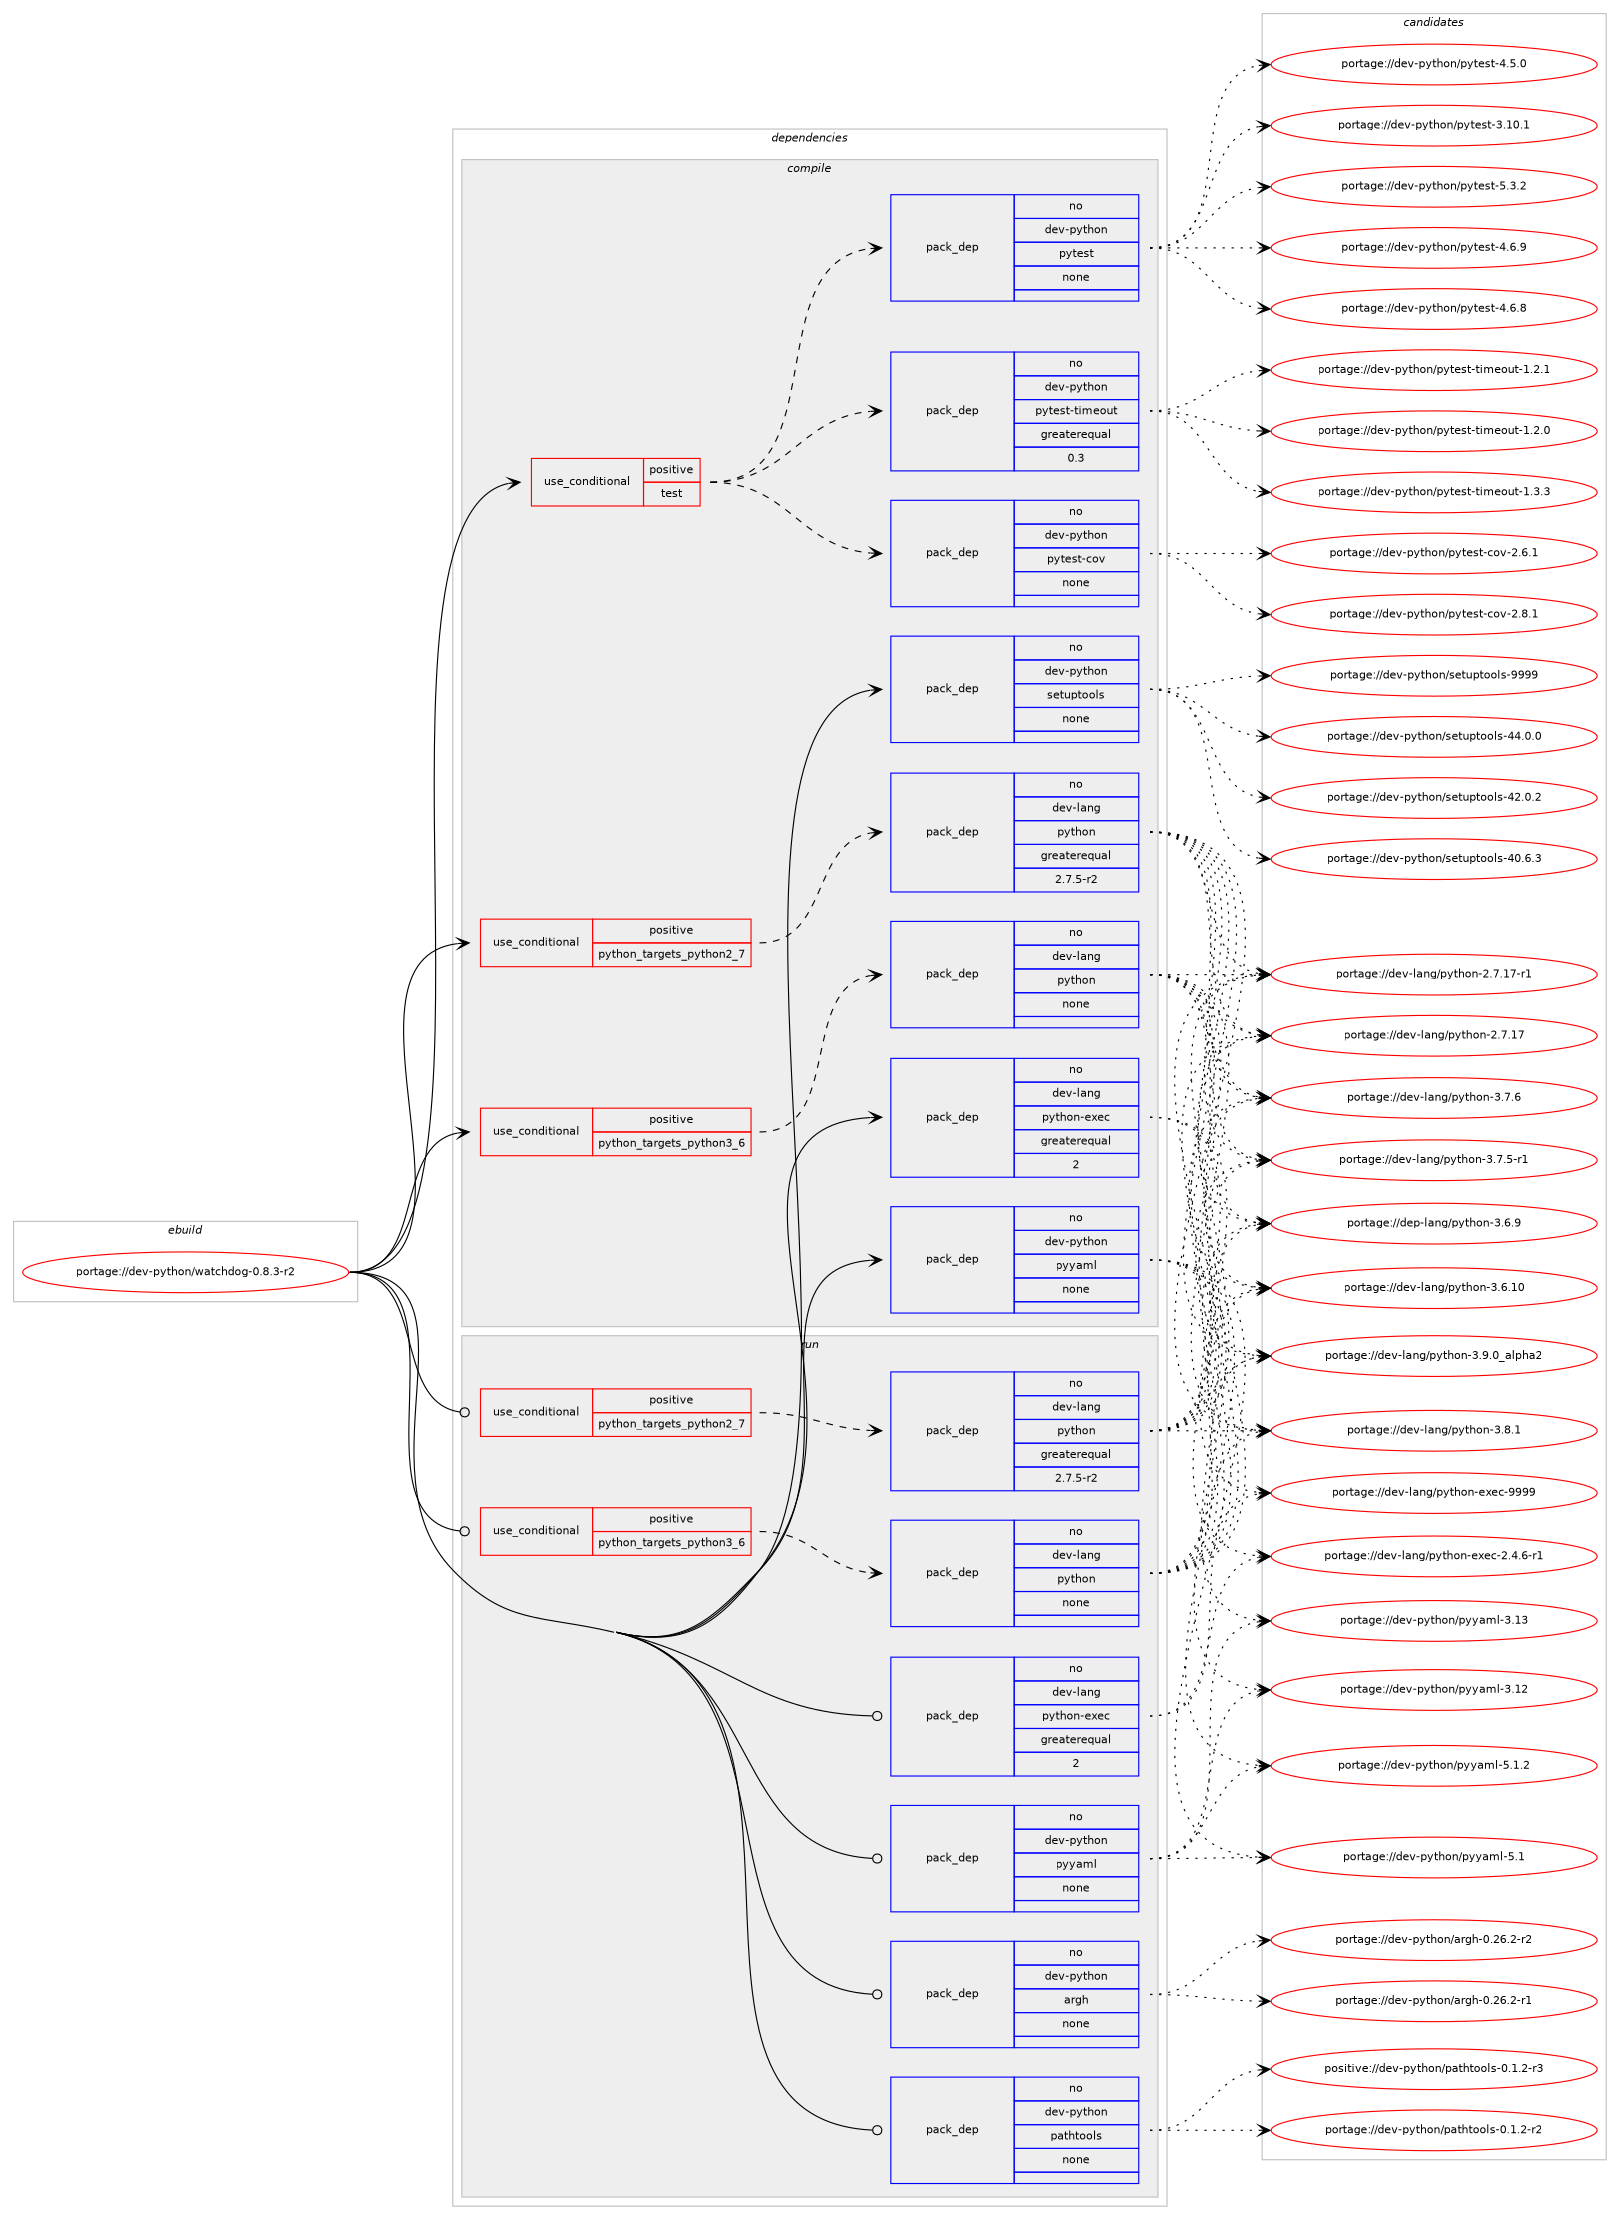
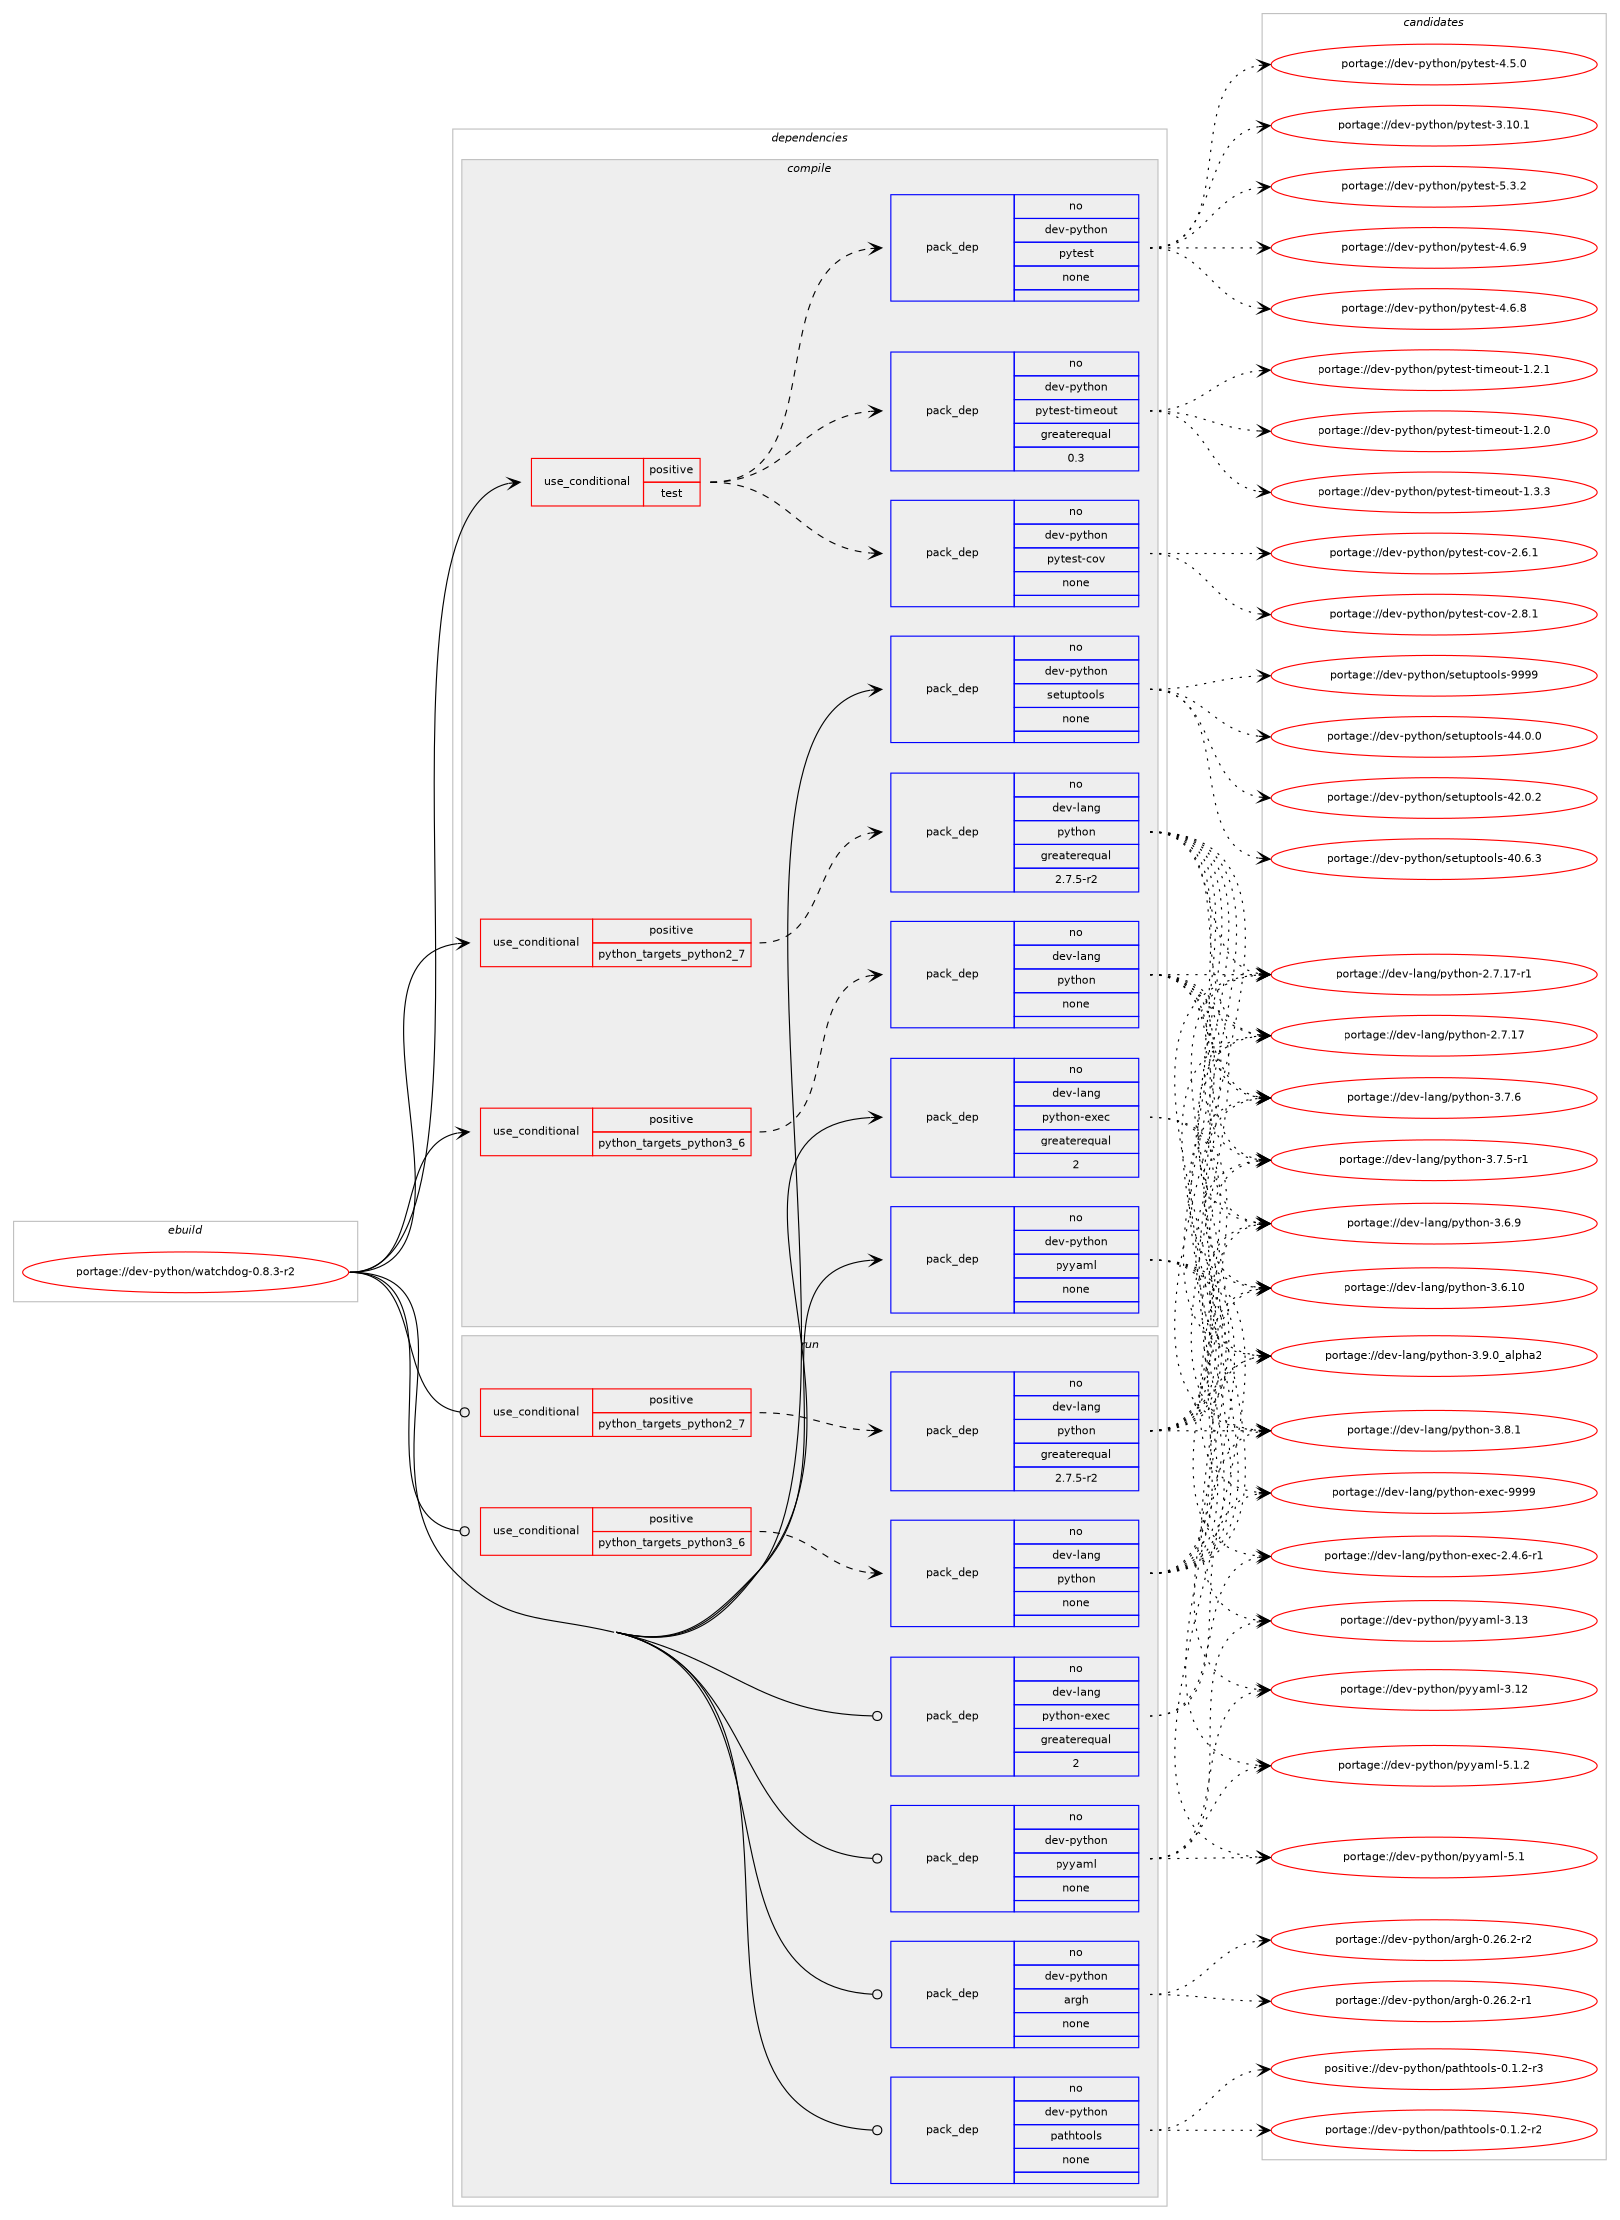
(1434, 1224) -> (1434, 1224)
